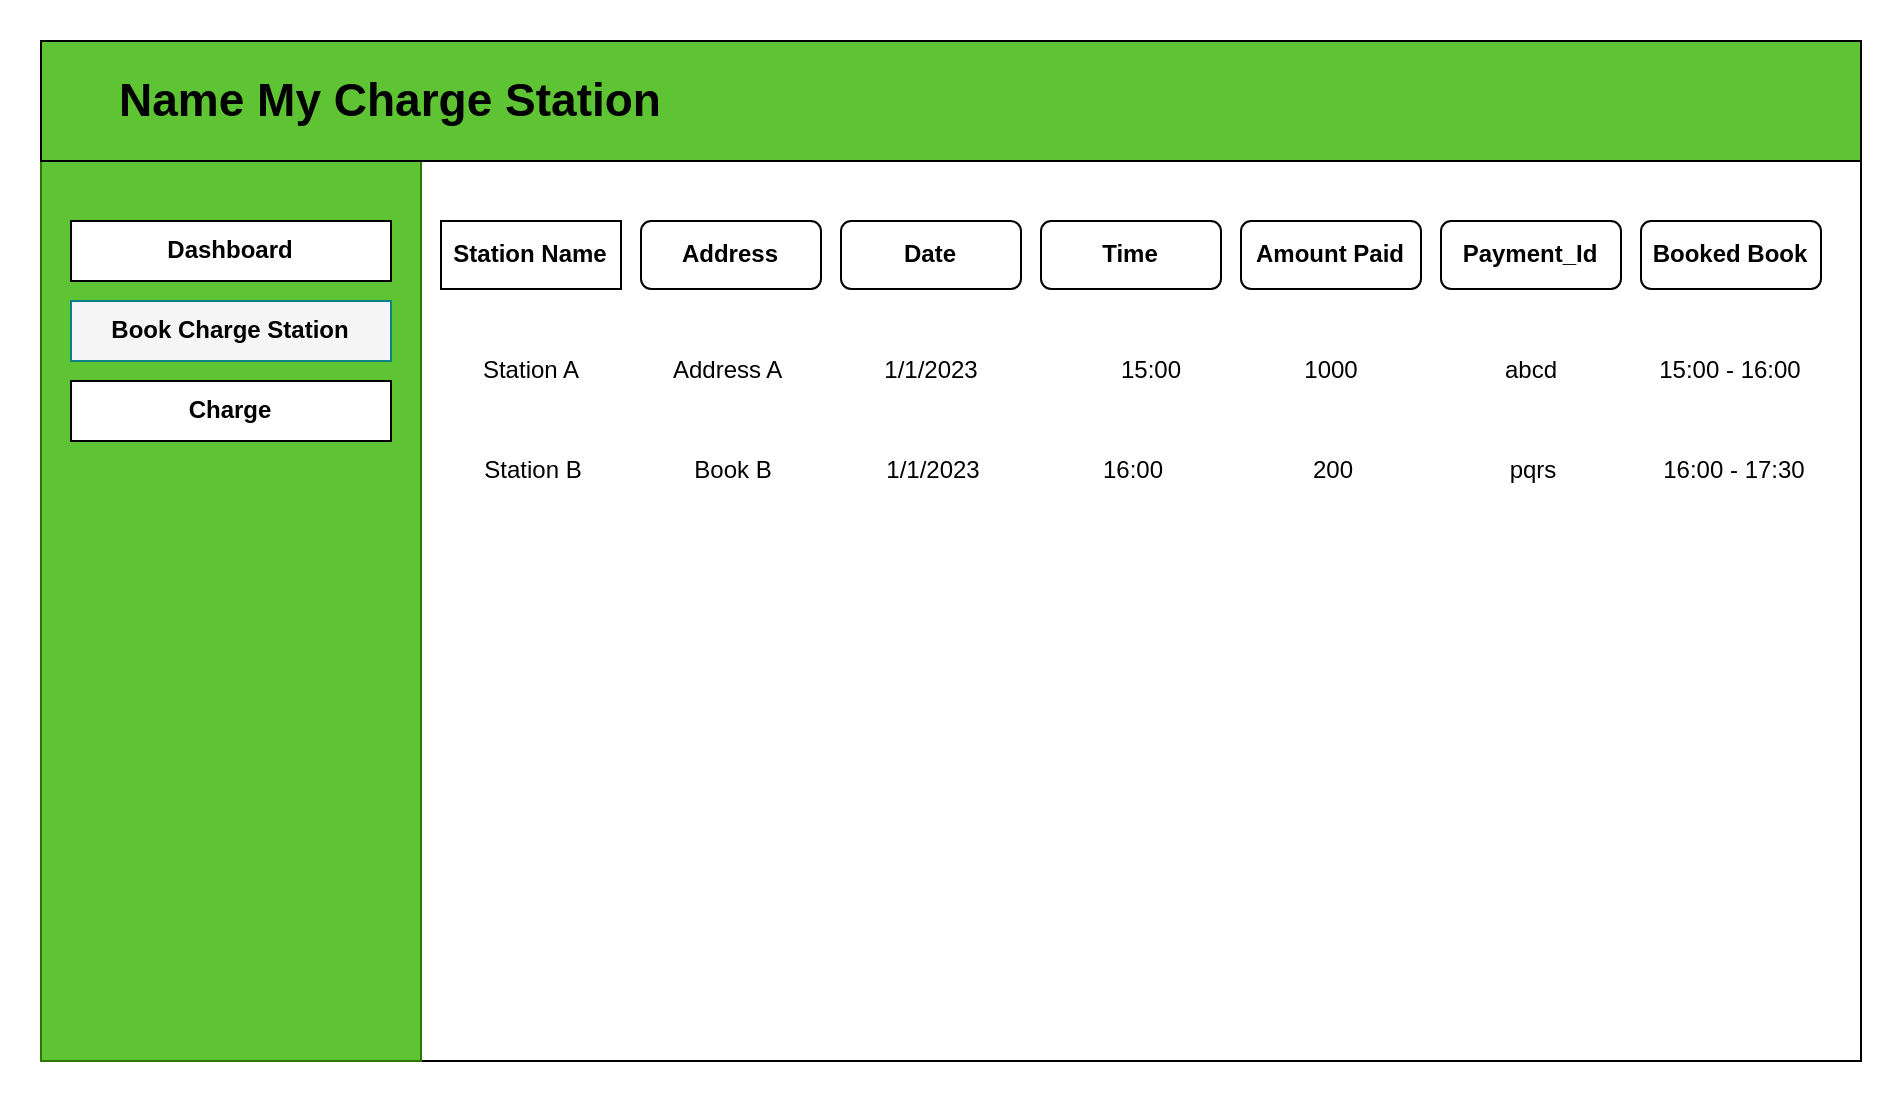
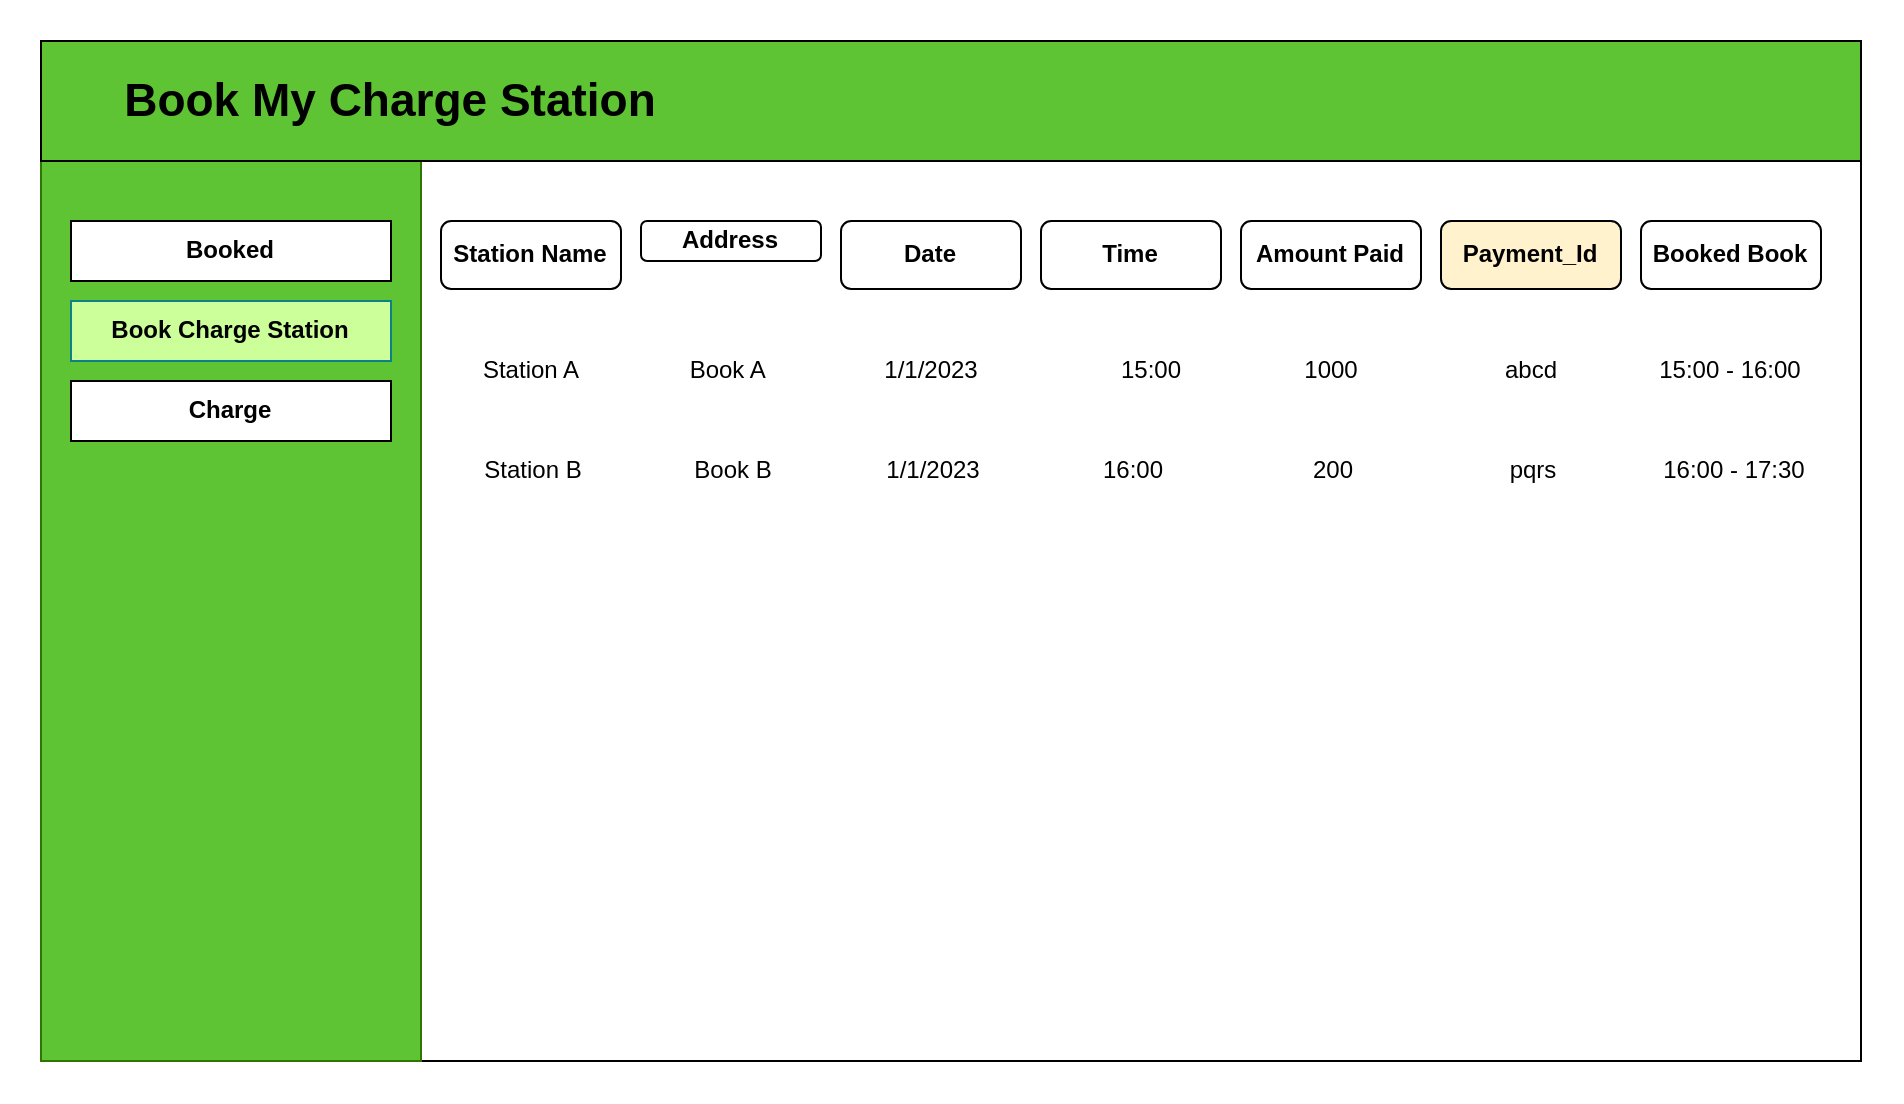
(391, 101) -> (391, 101)
(231, 251) -> (231, 251)
(531, 255) -> (531, 255)
(731, 255) -> (731, 241)
(1531, 255) -> (1531, 255)
(231, 331) -> (231, 331)
(732, 371) -> (732, 371)
